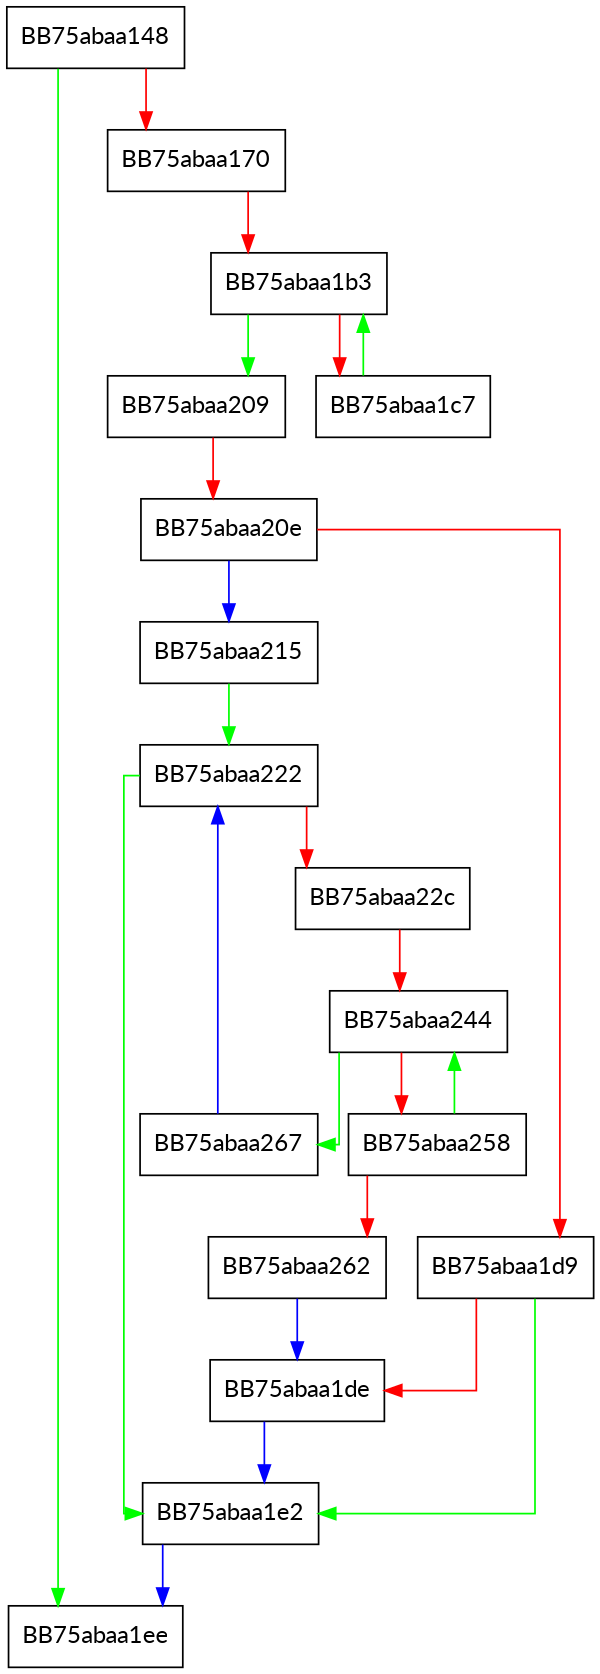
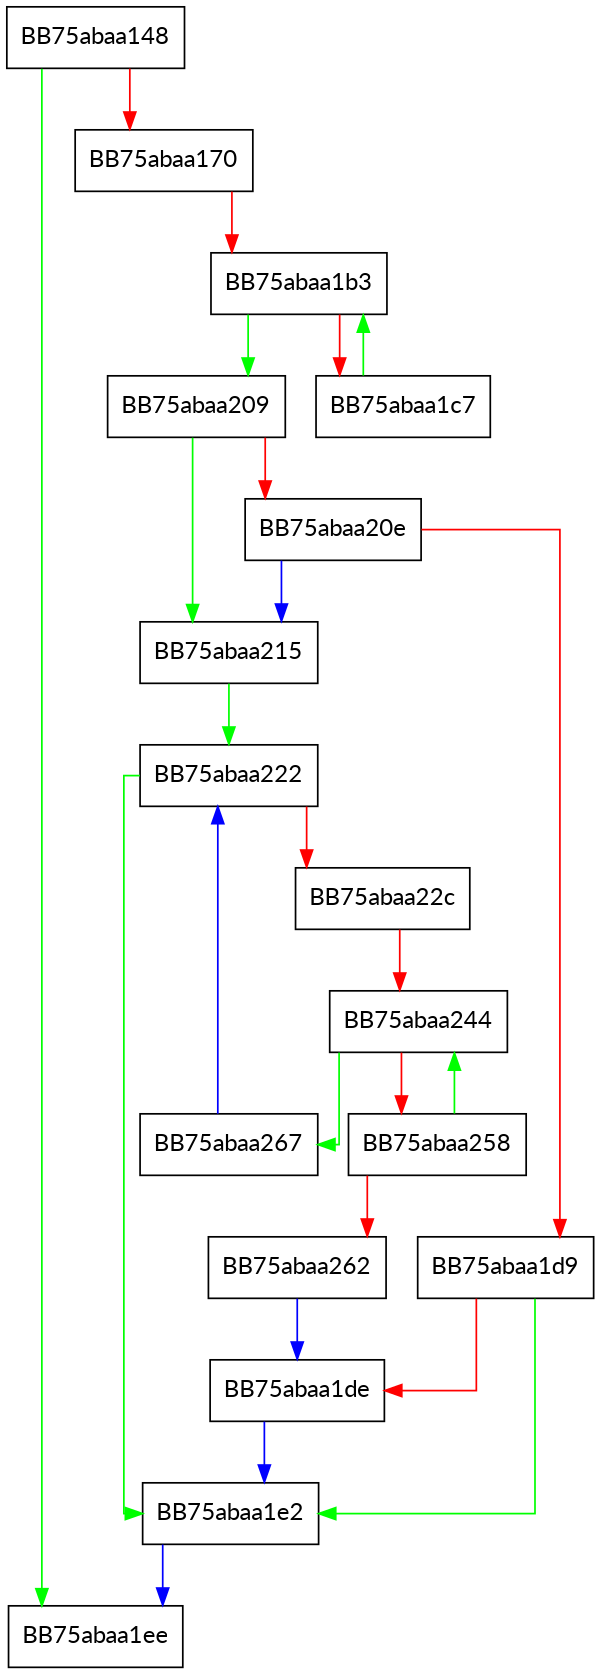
none -> (193, 521)
